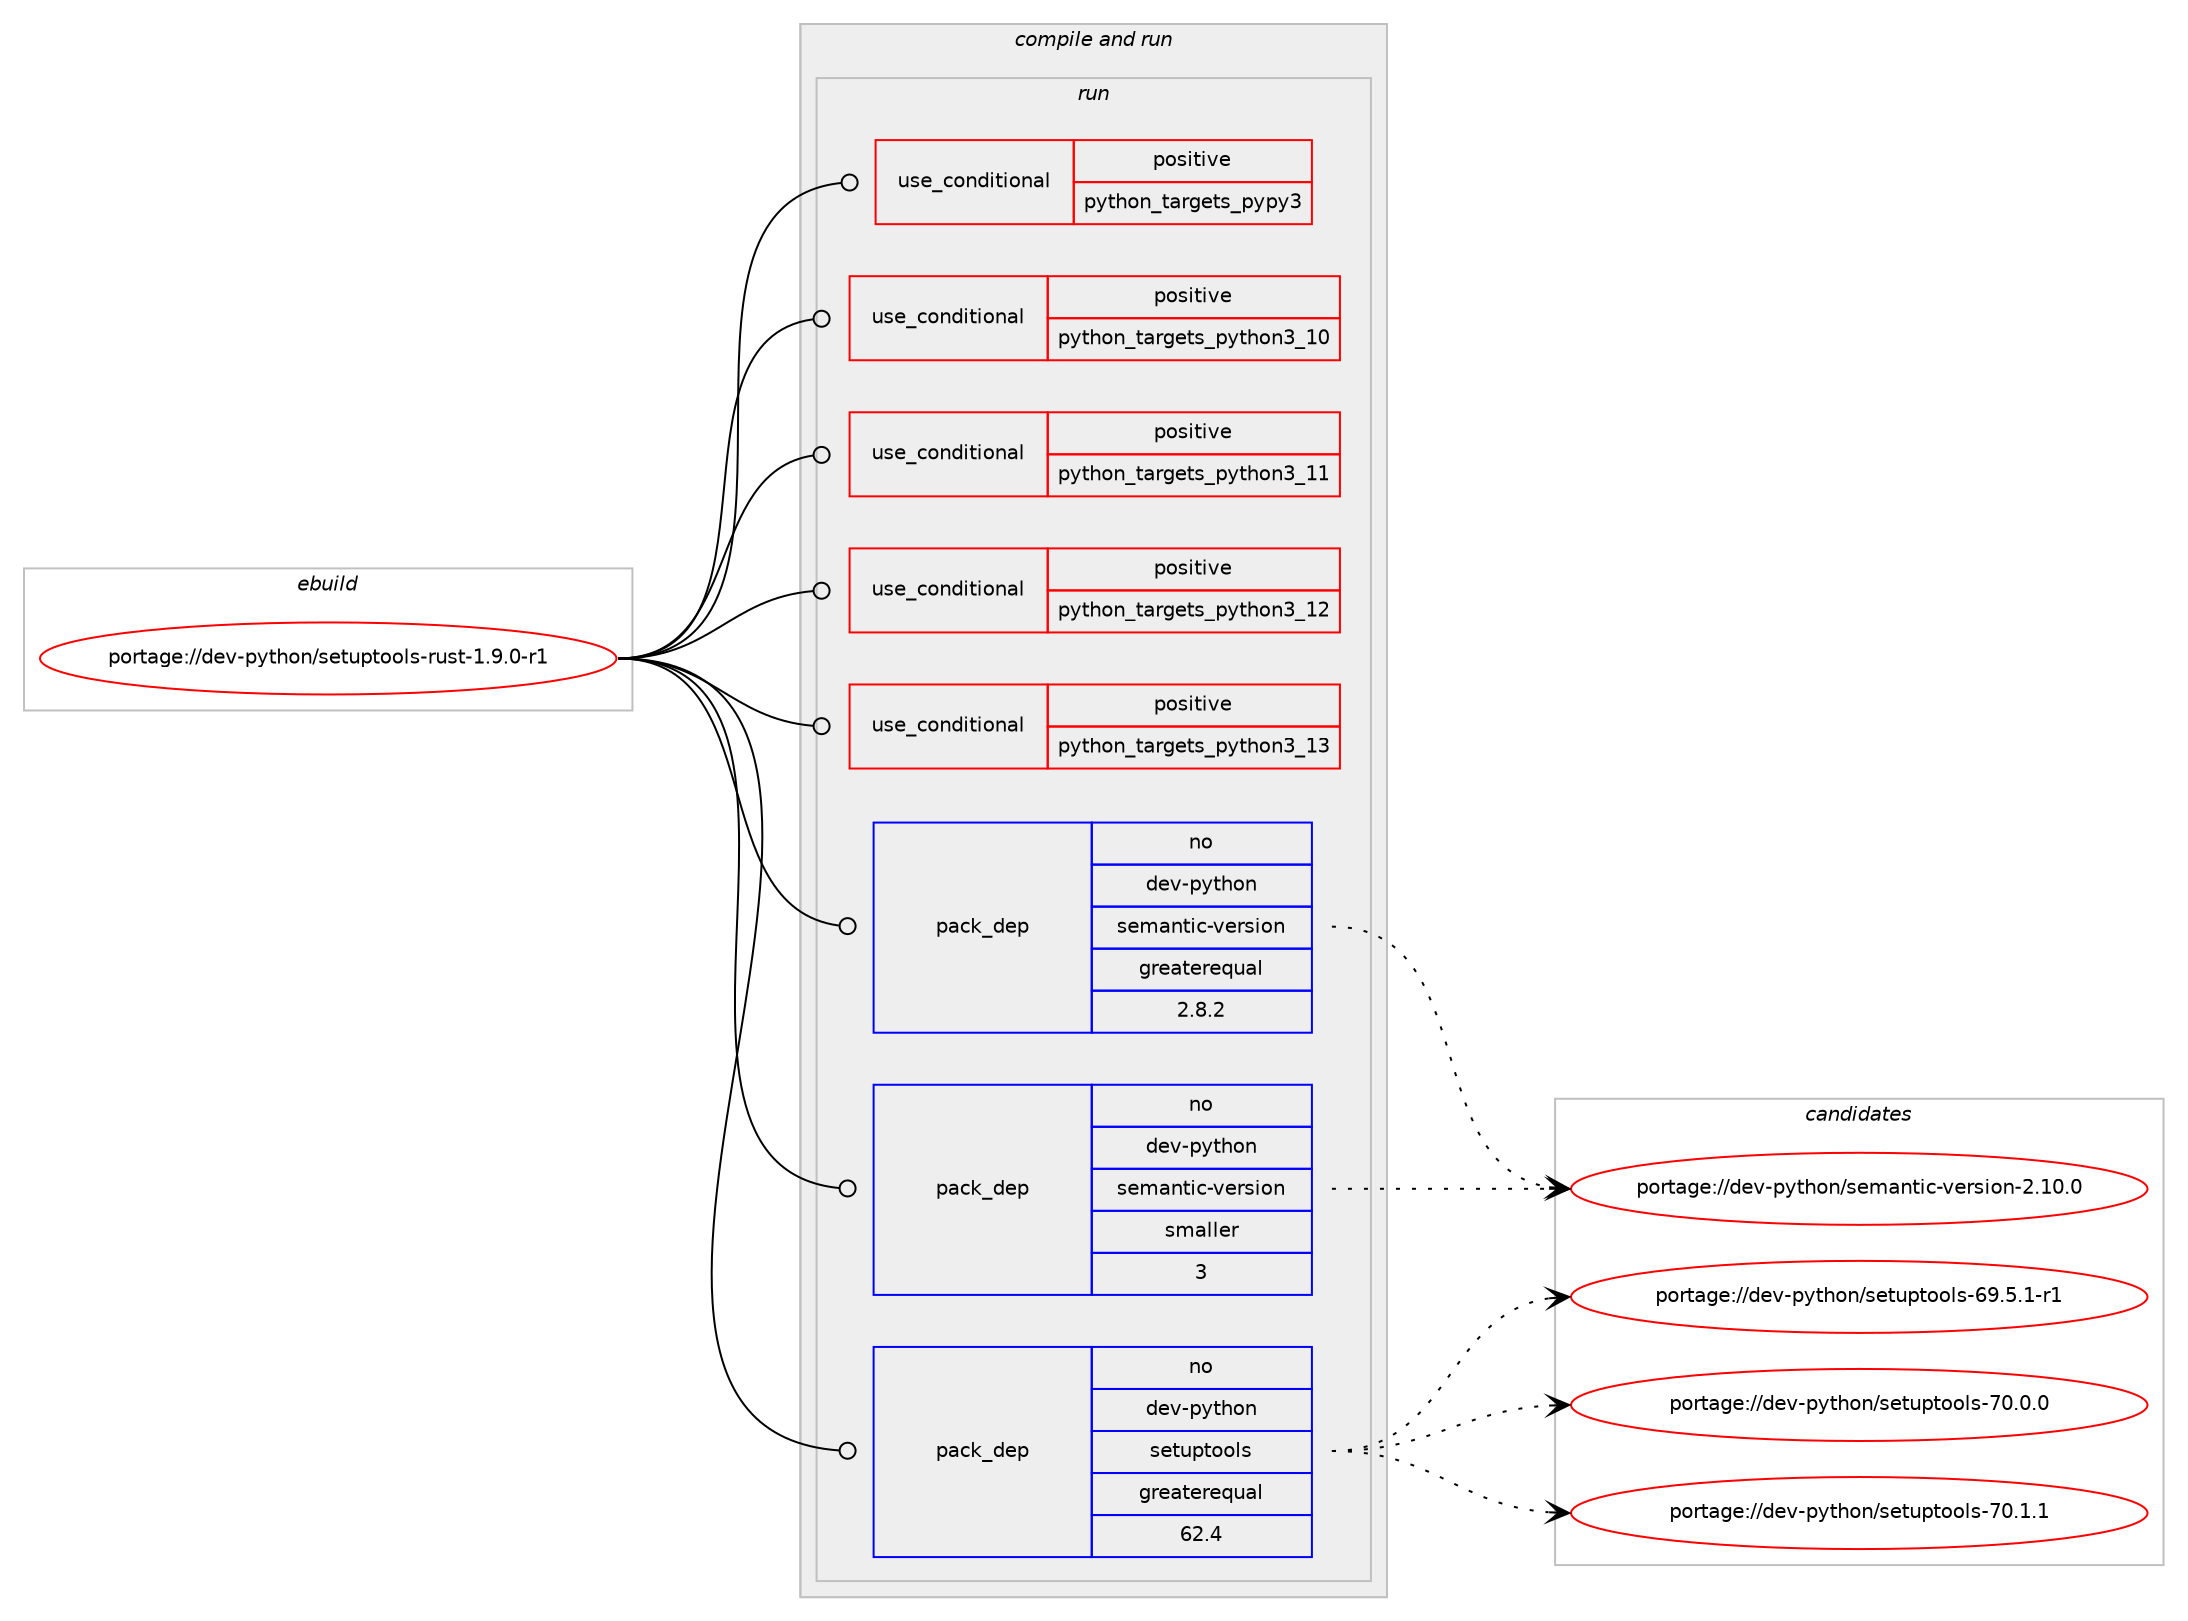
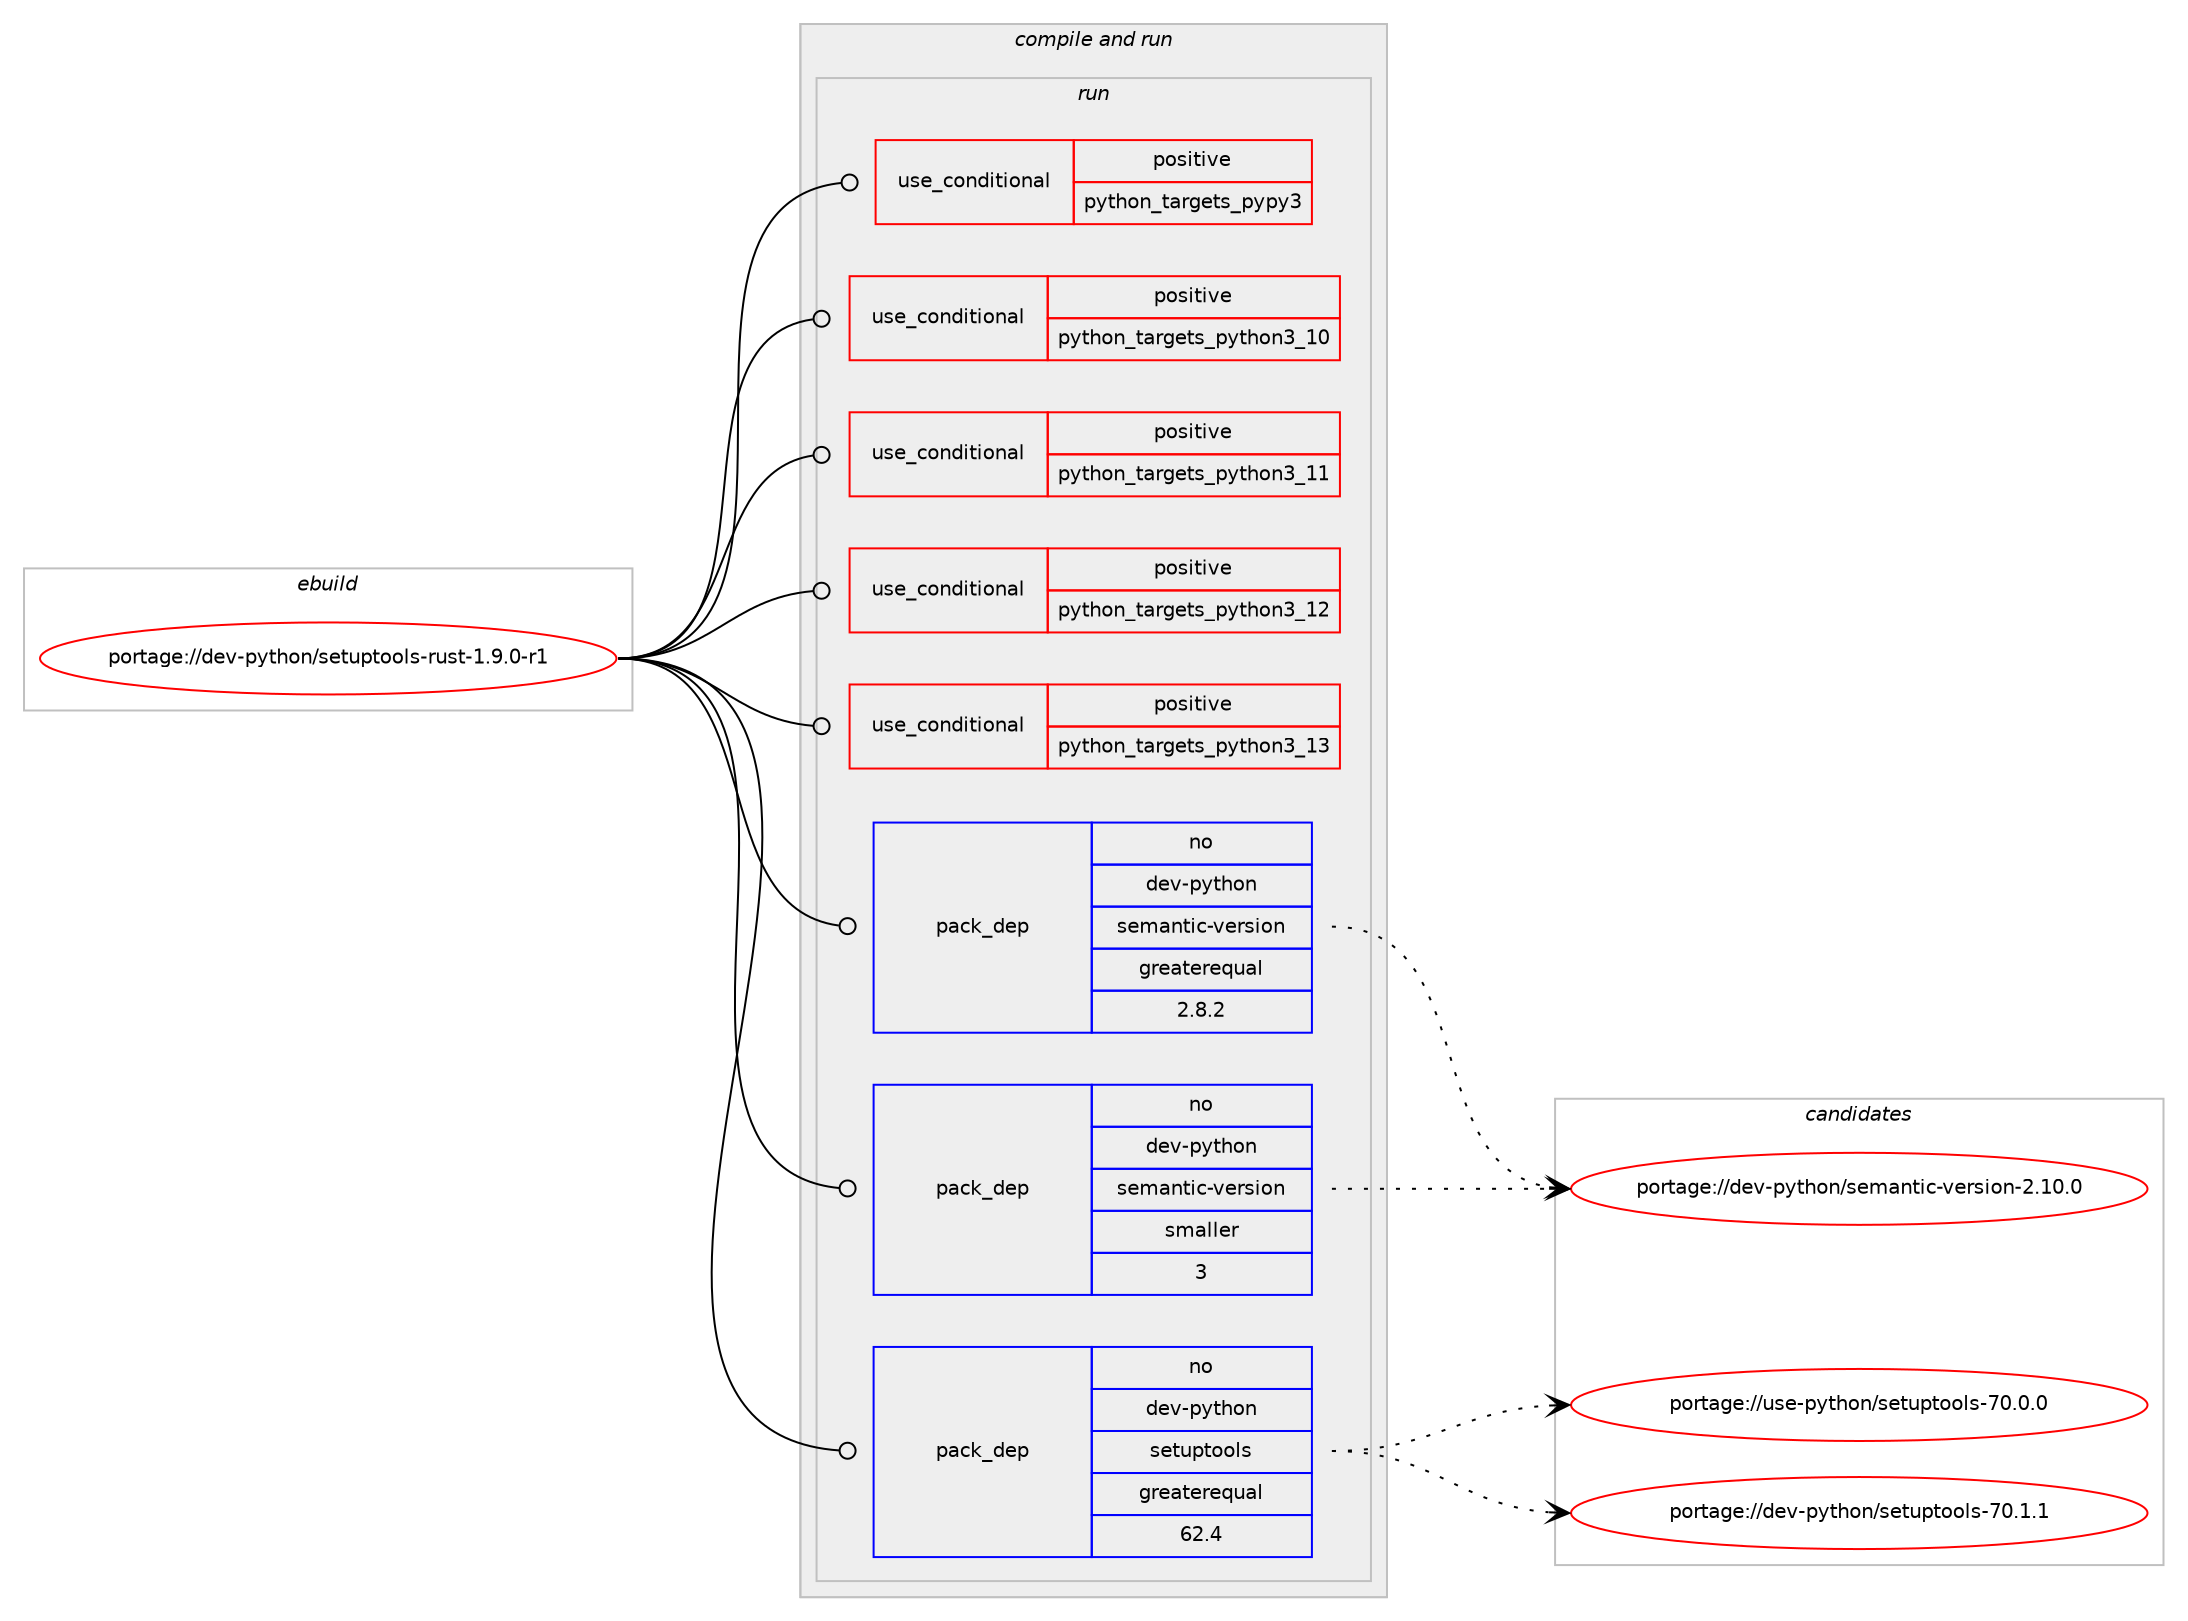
(1859, 1297) -> none
(1859, 1405) -> (1859, 1405)
